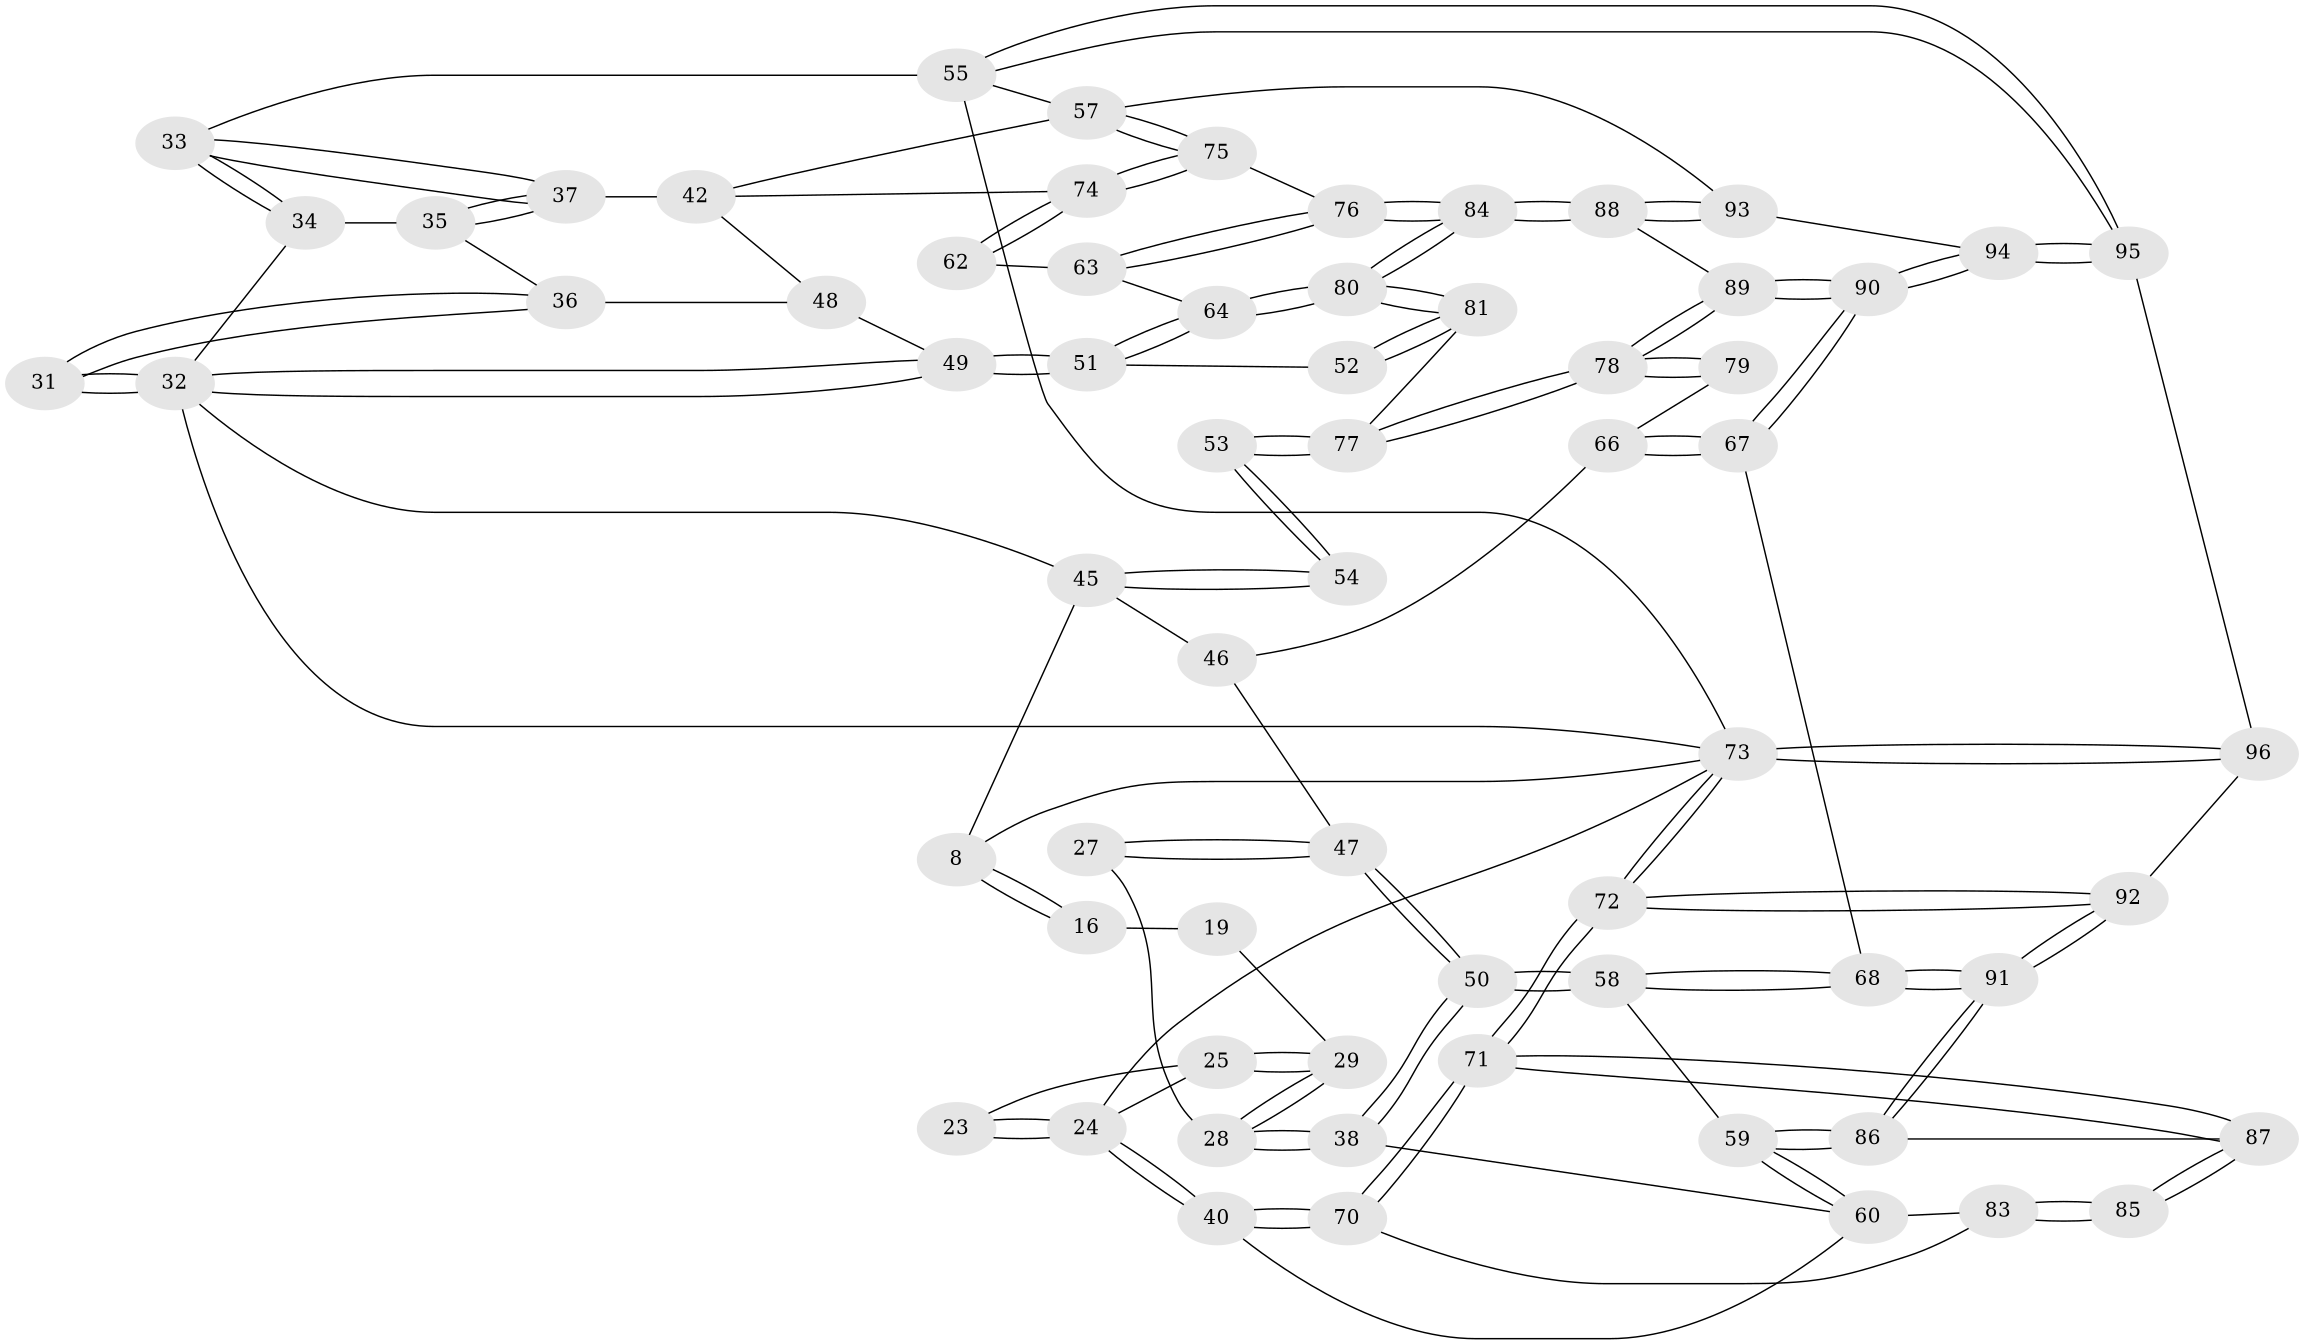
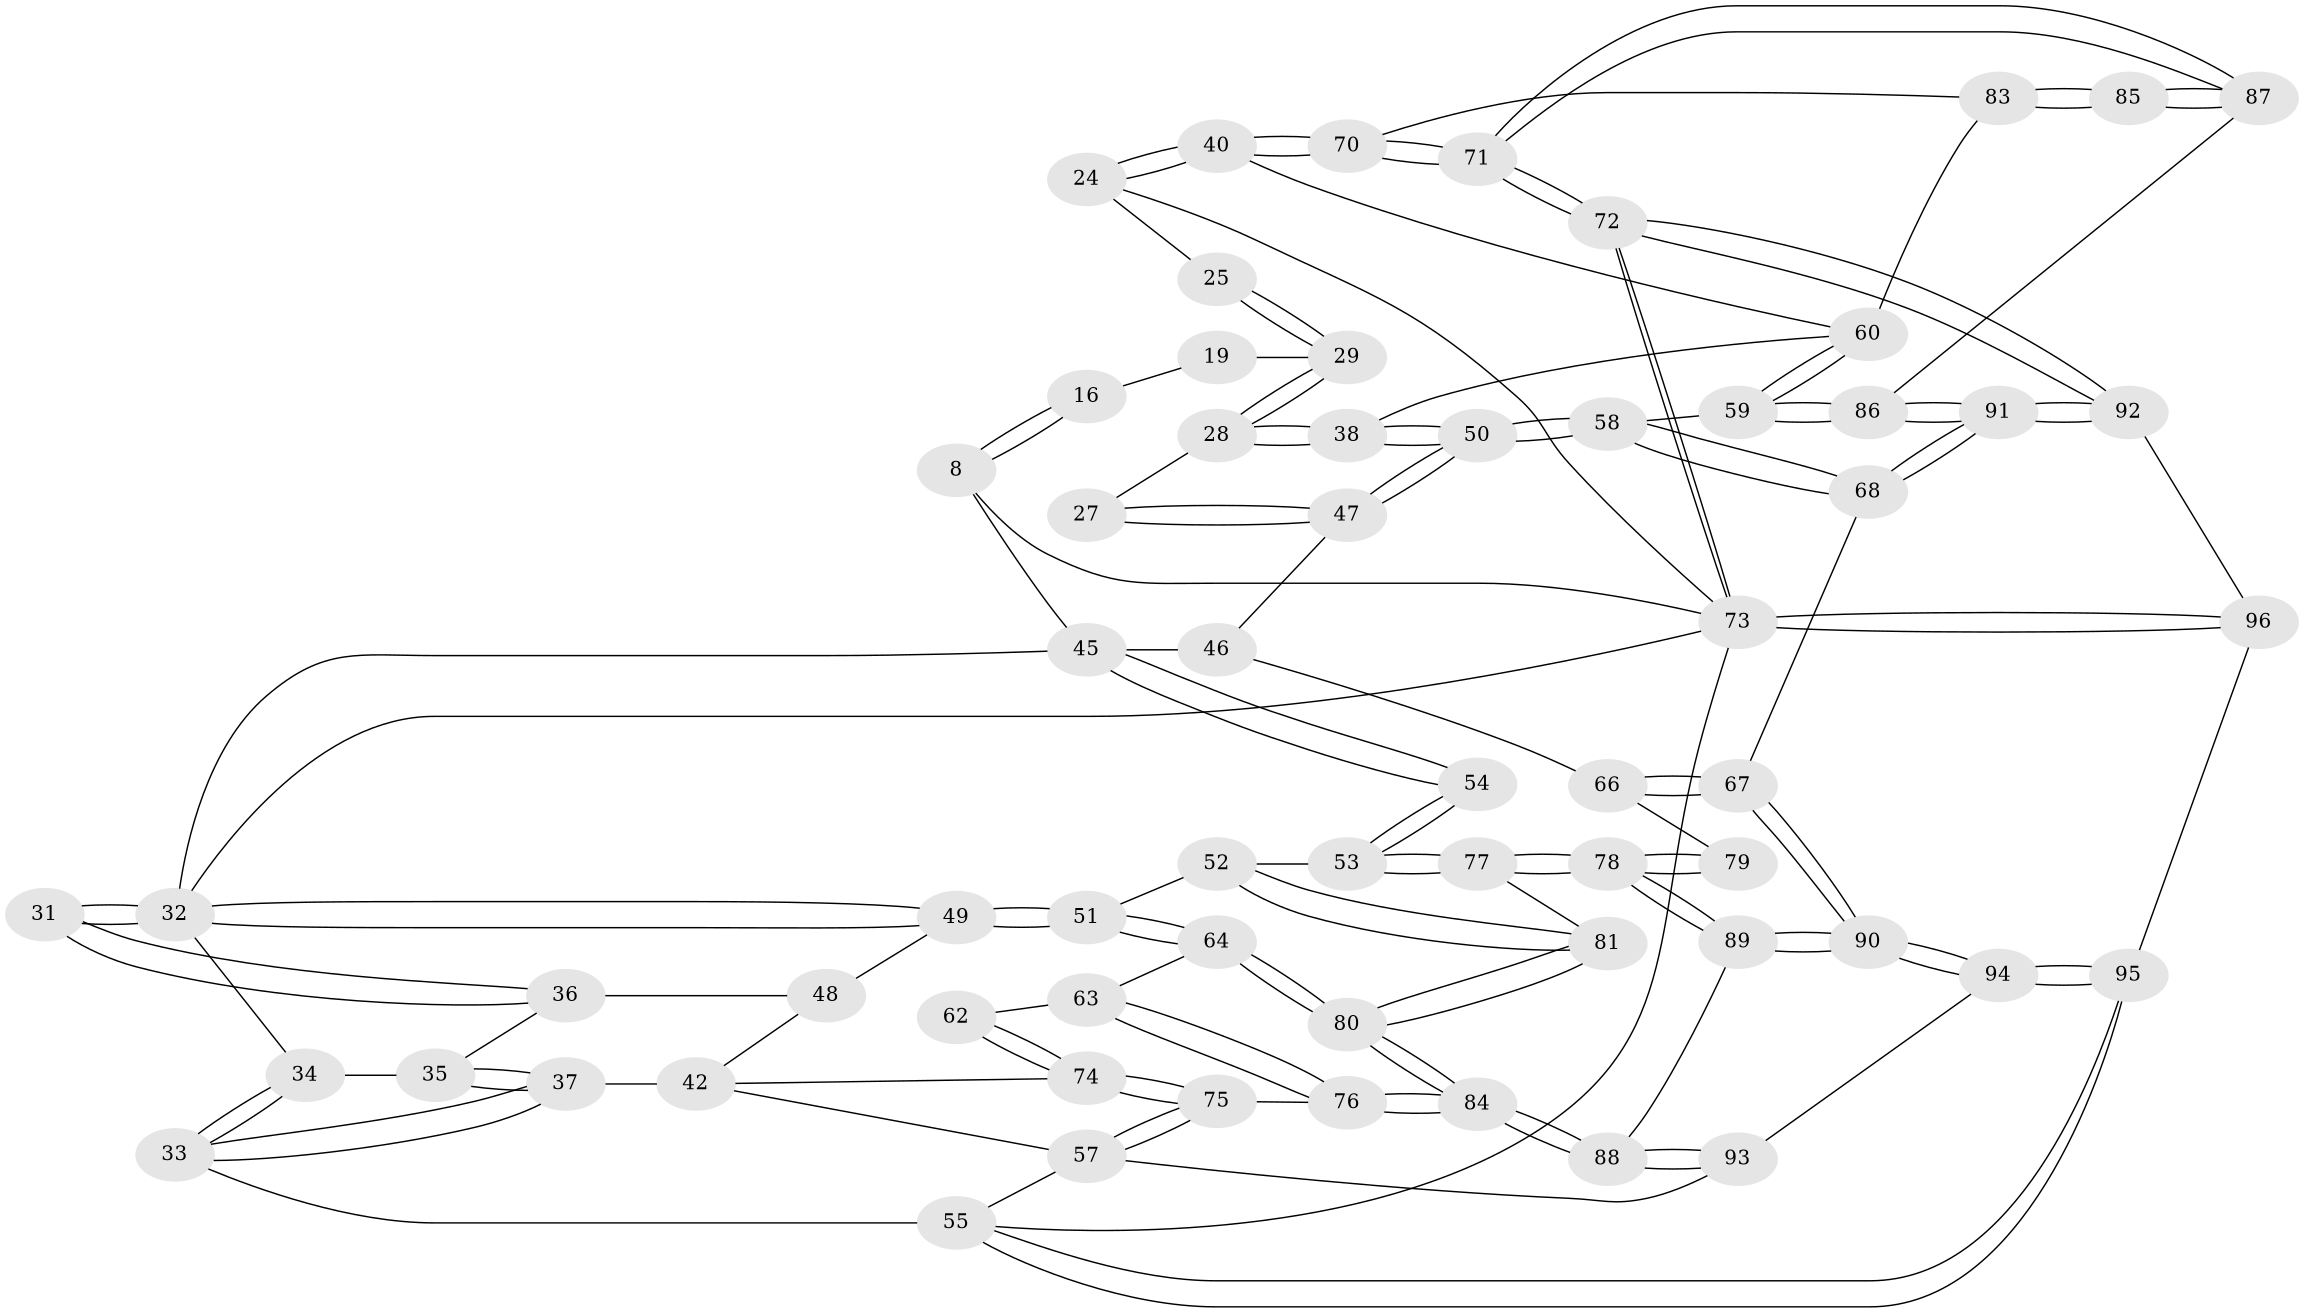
none -> (1282, 864)
(957, 1129) -> none
